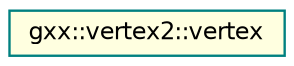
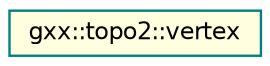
(147, 33) -> (135, 33)
